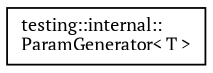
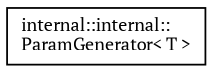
(106, 36) -> (106, 36)
